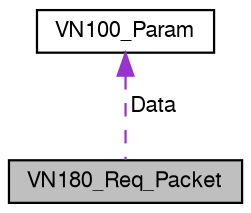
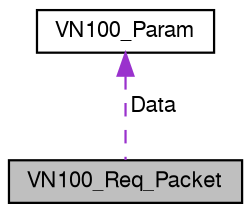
(126, 182) -> (126, 182)
